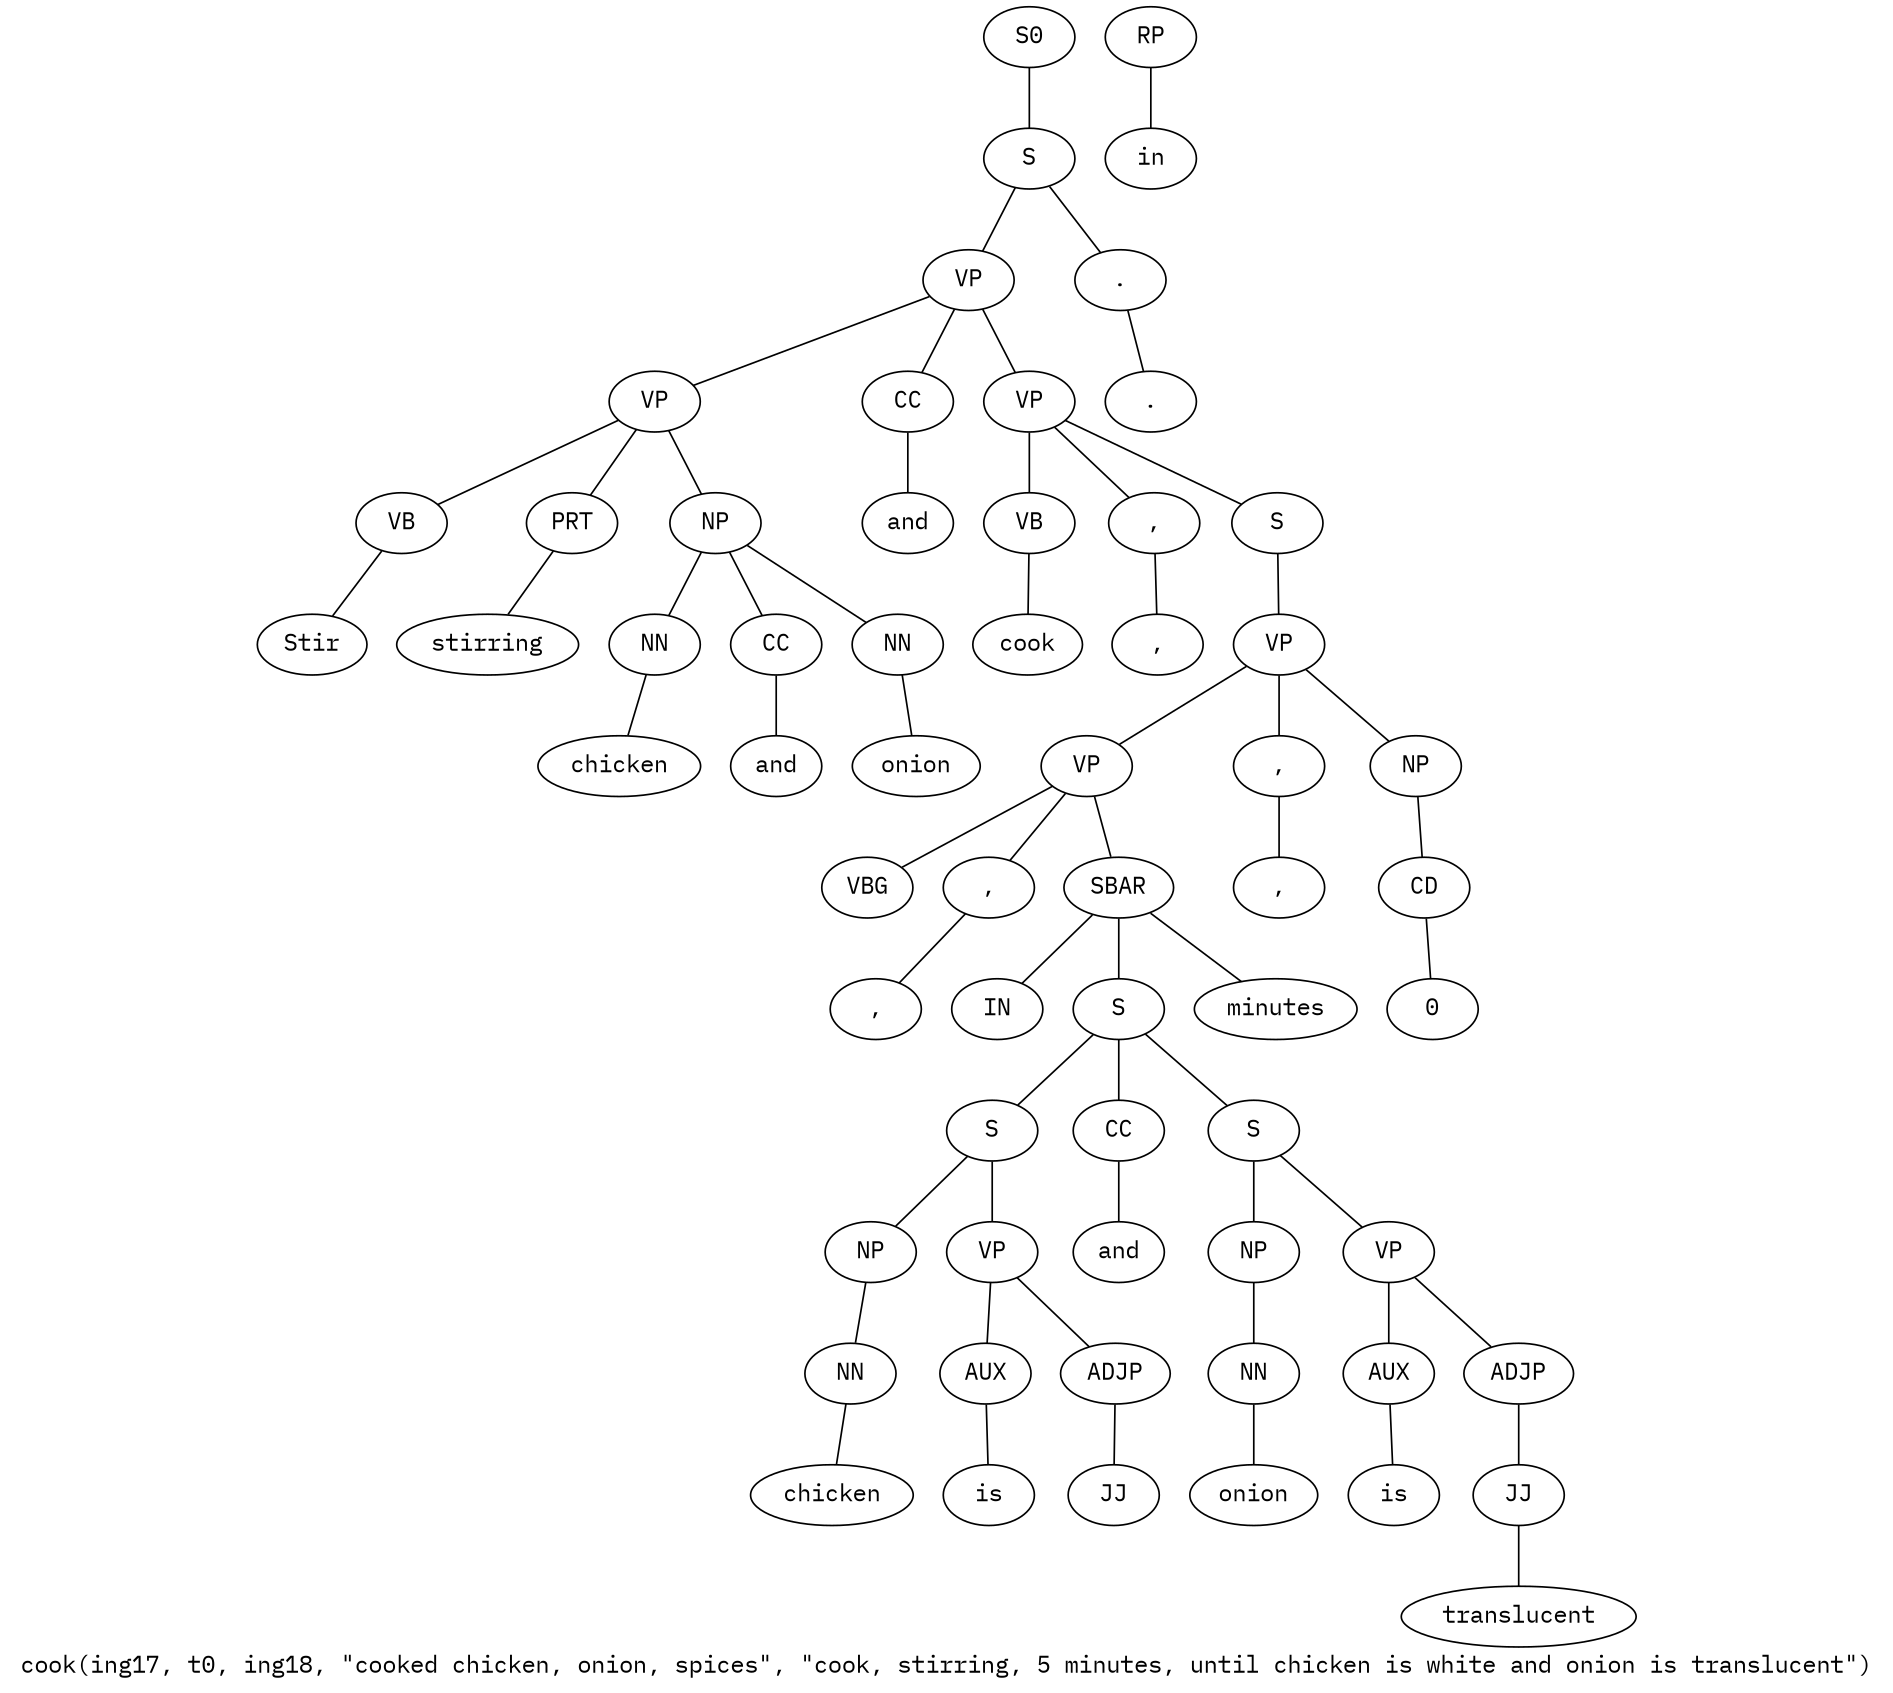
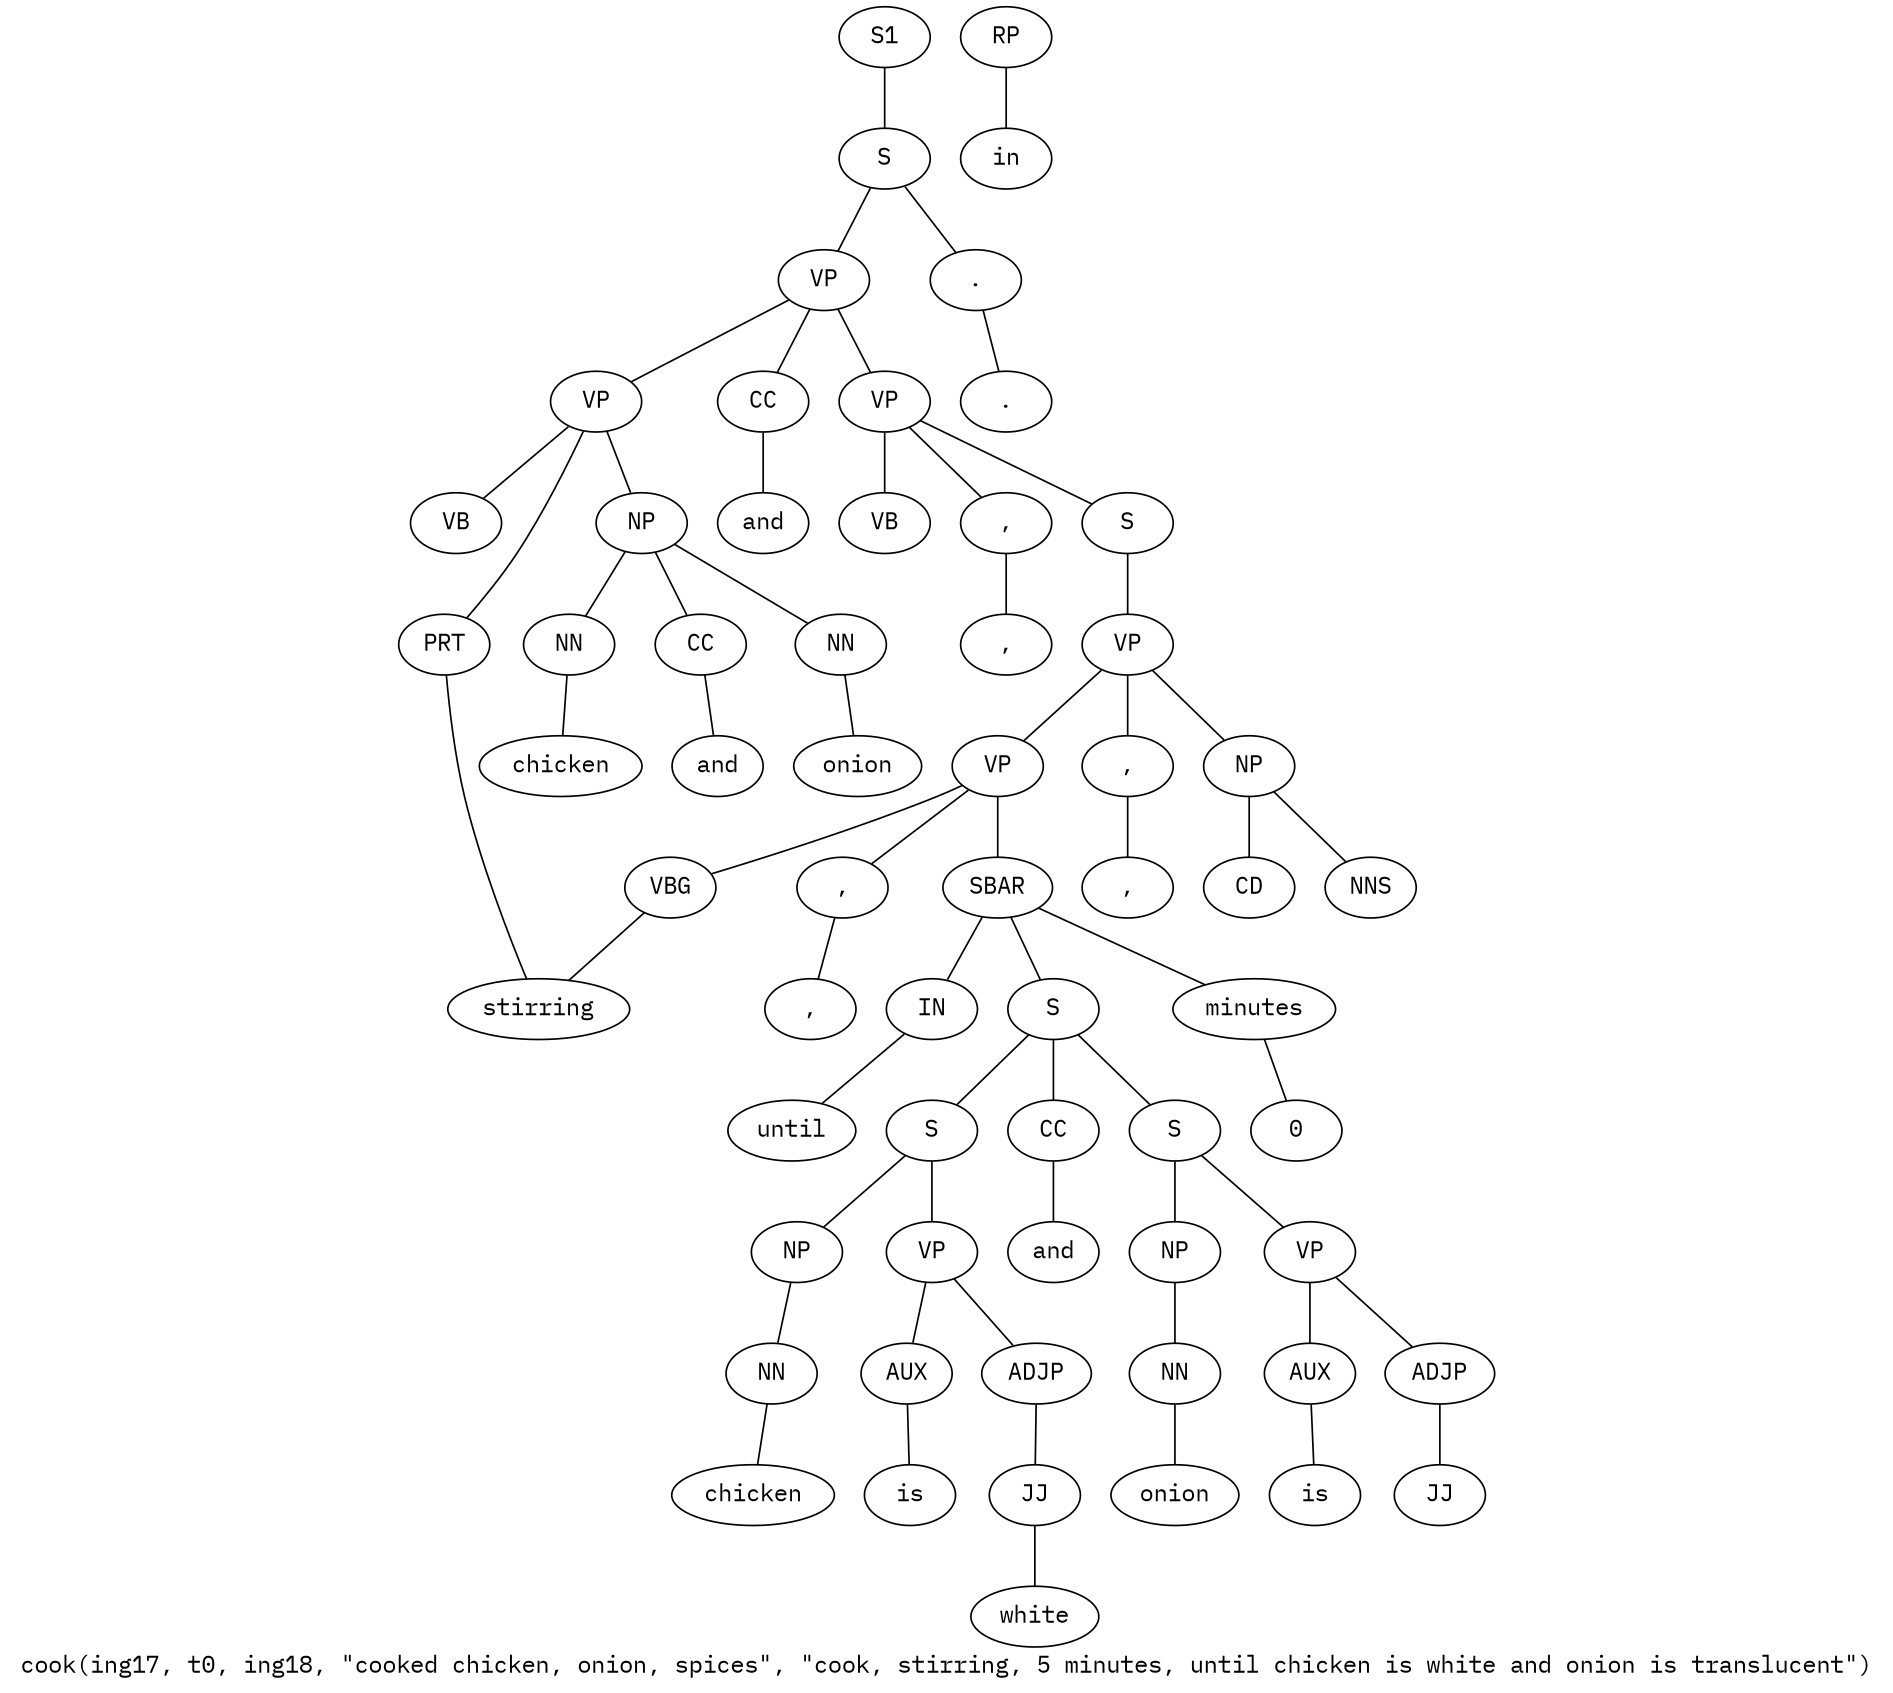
(1029, 37) -> (885, 37)
(312, 645) -> none
(1028, 645) -> none
none -> (1371, 888)
none -> (607, 947)
(1428, 949) -> (1275, 1070)
none -> (792, 1131)
none -> (1035, 1617)
(1519, 1617) -> none
